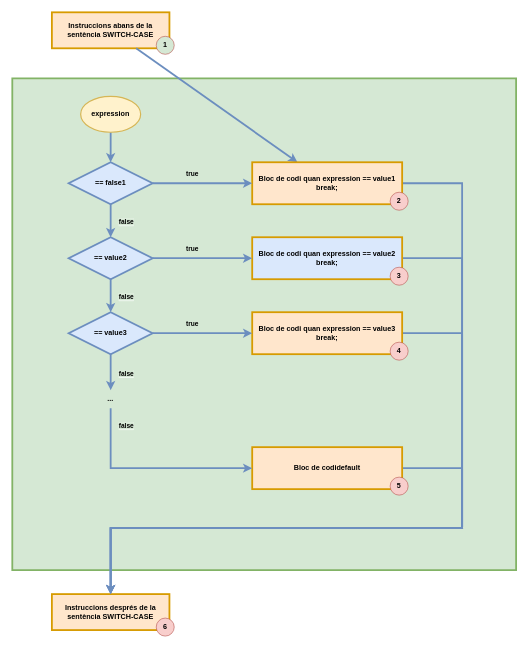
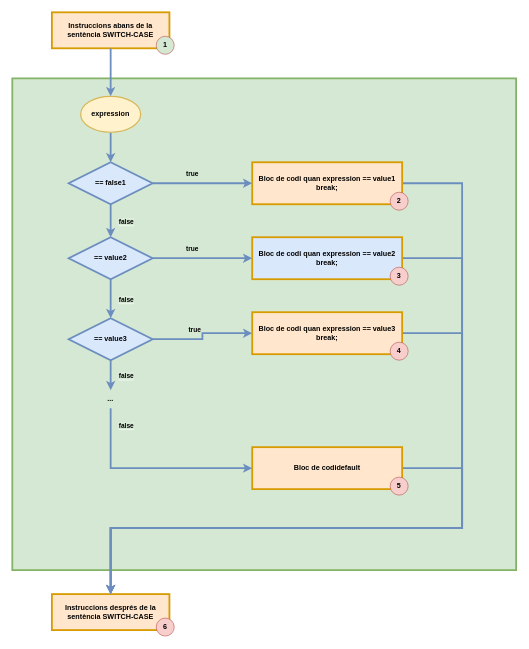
(214, 103) -> (111, 69)
(111, 333) -> (111, 339)
